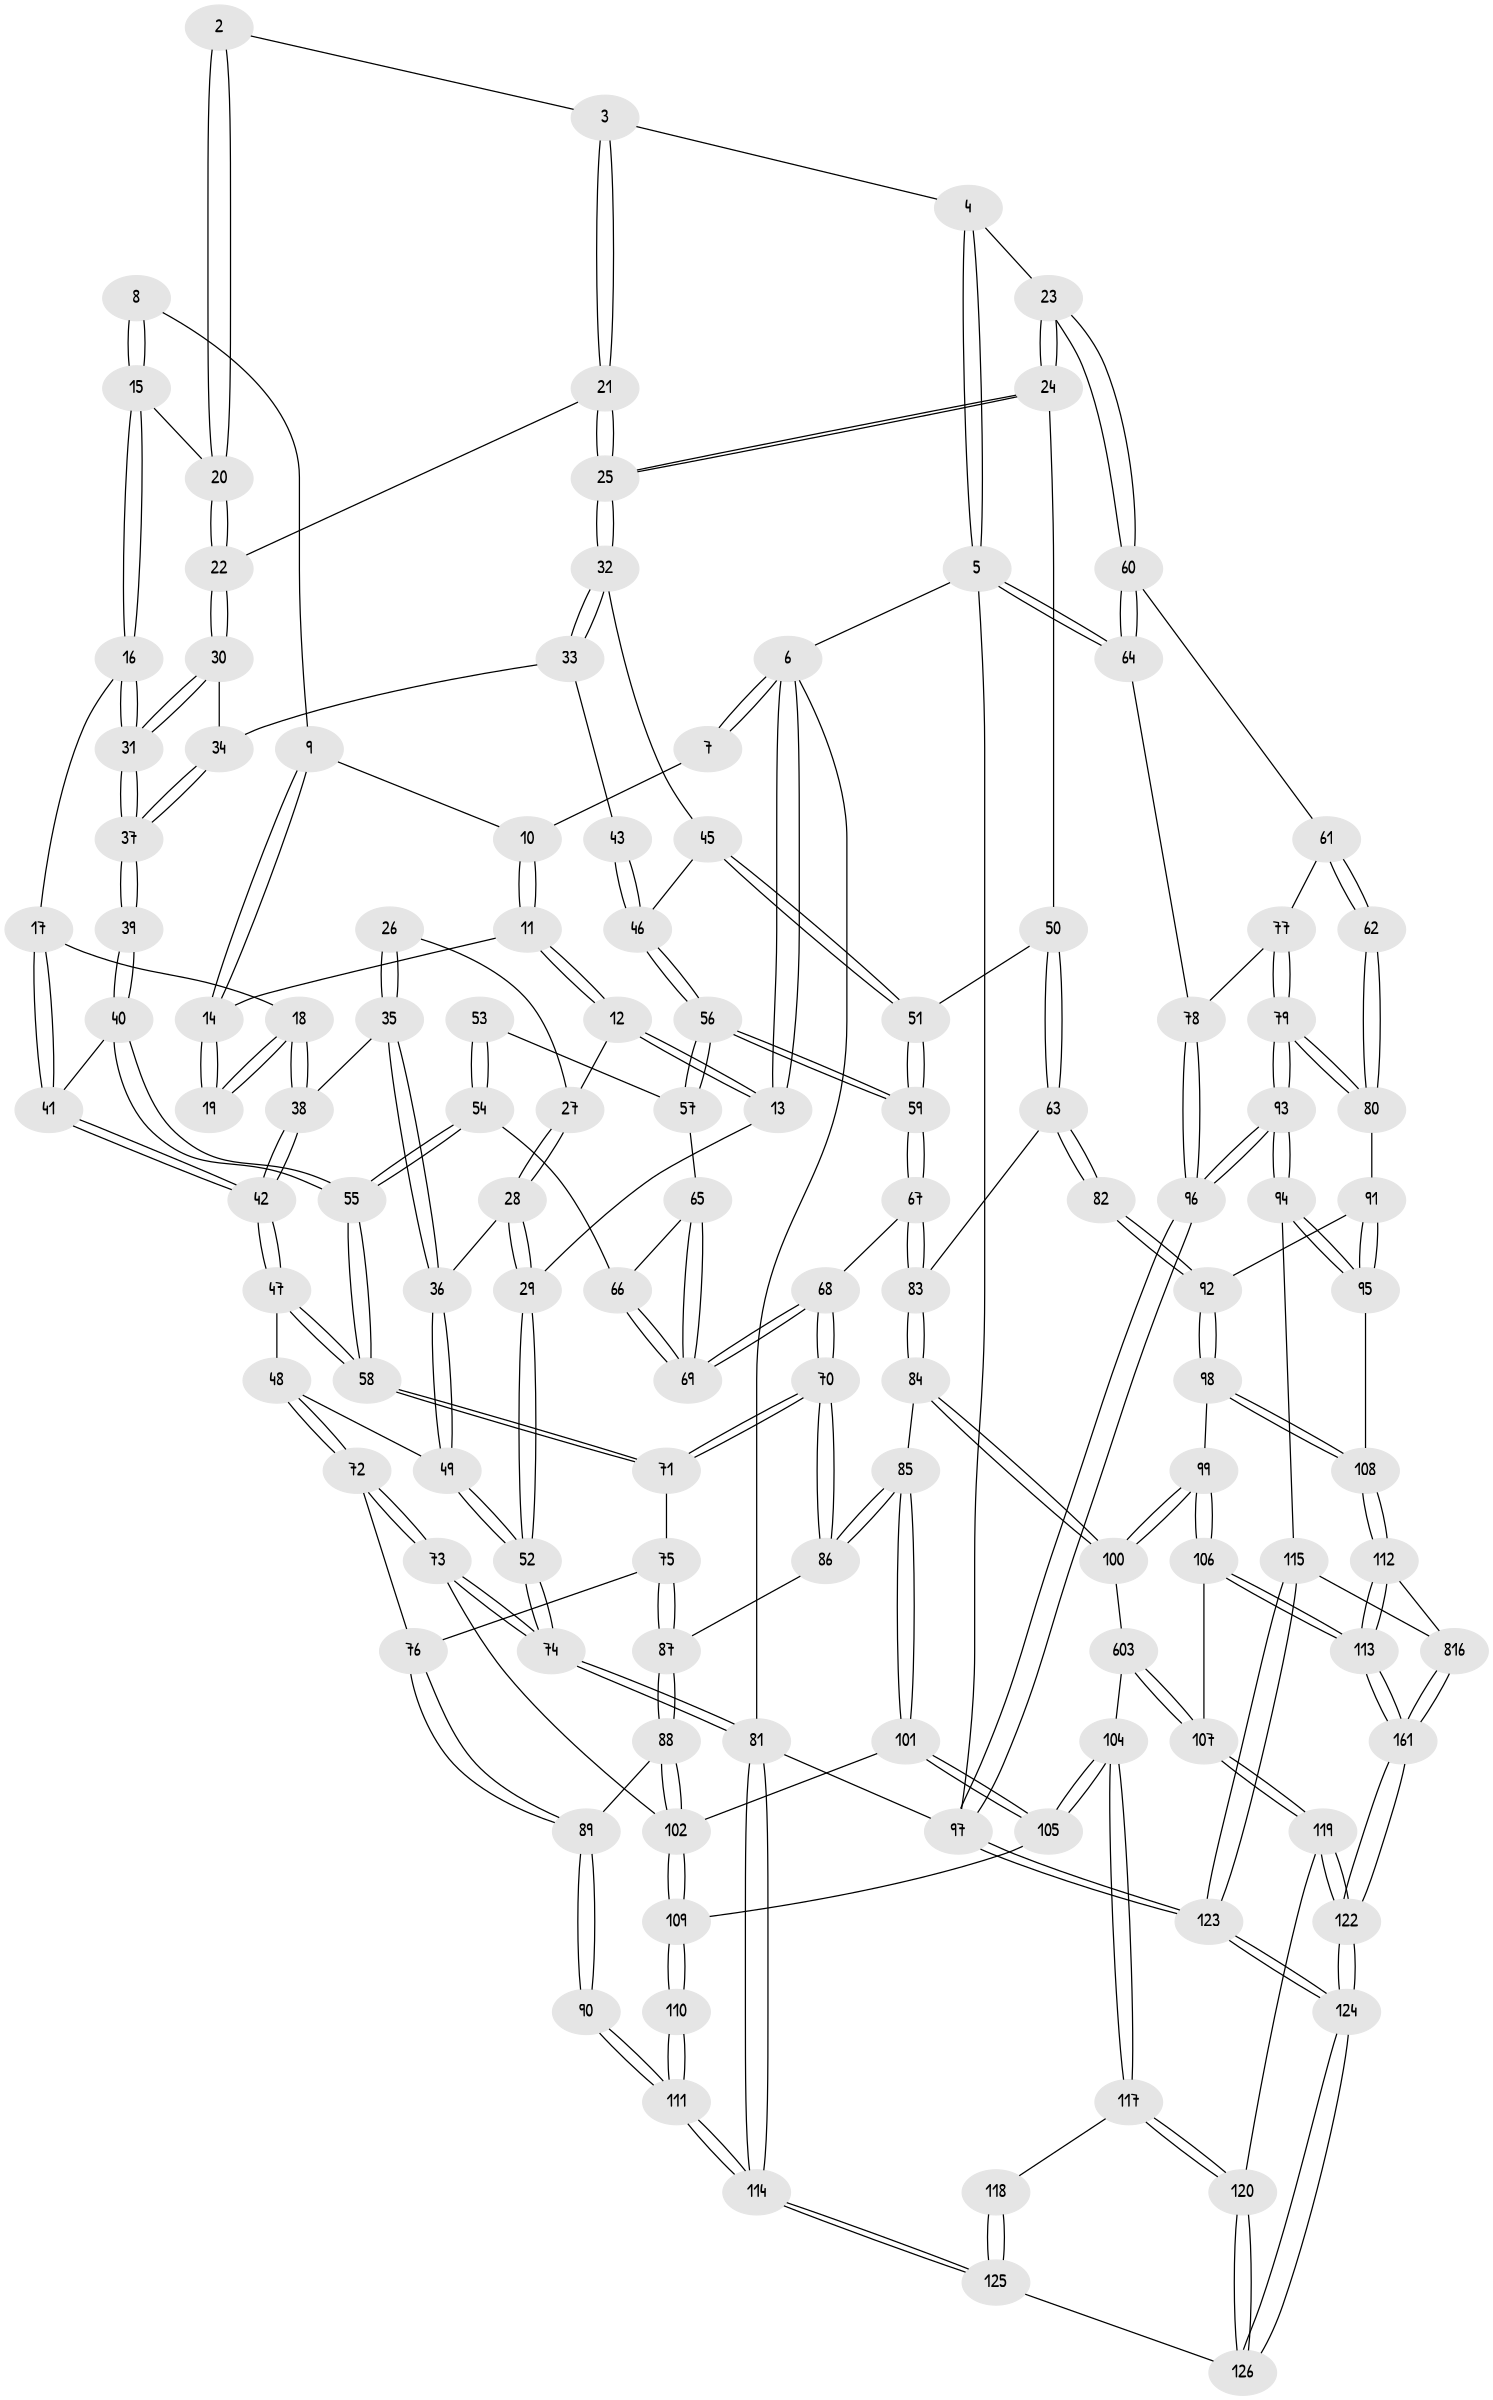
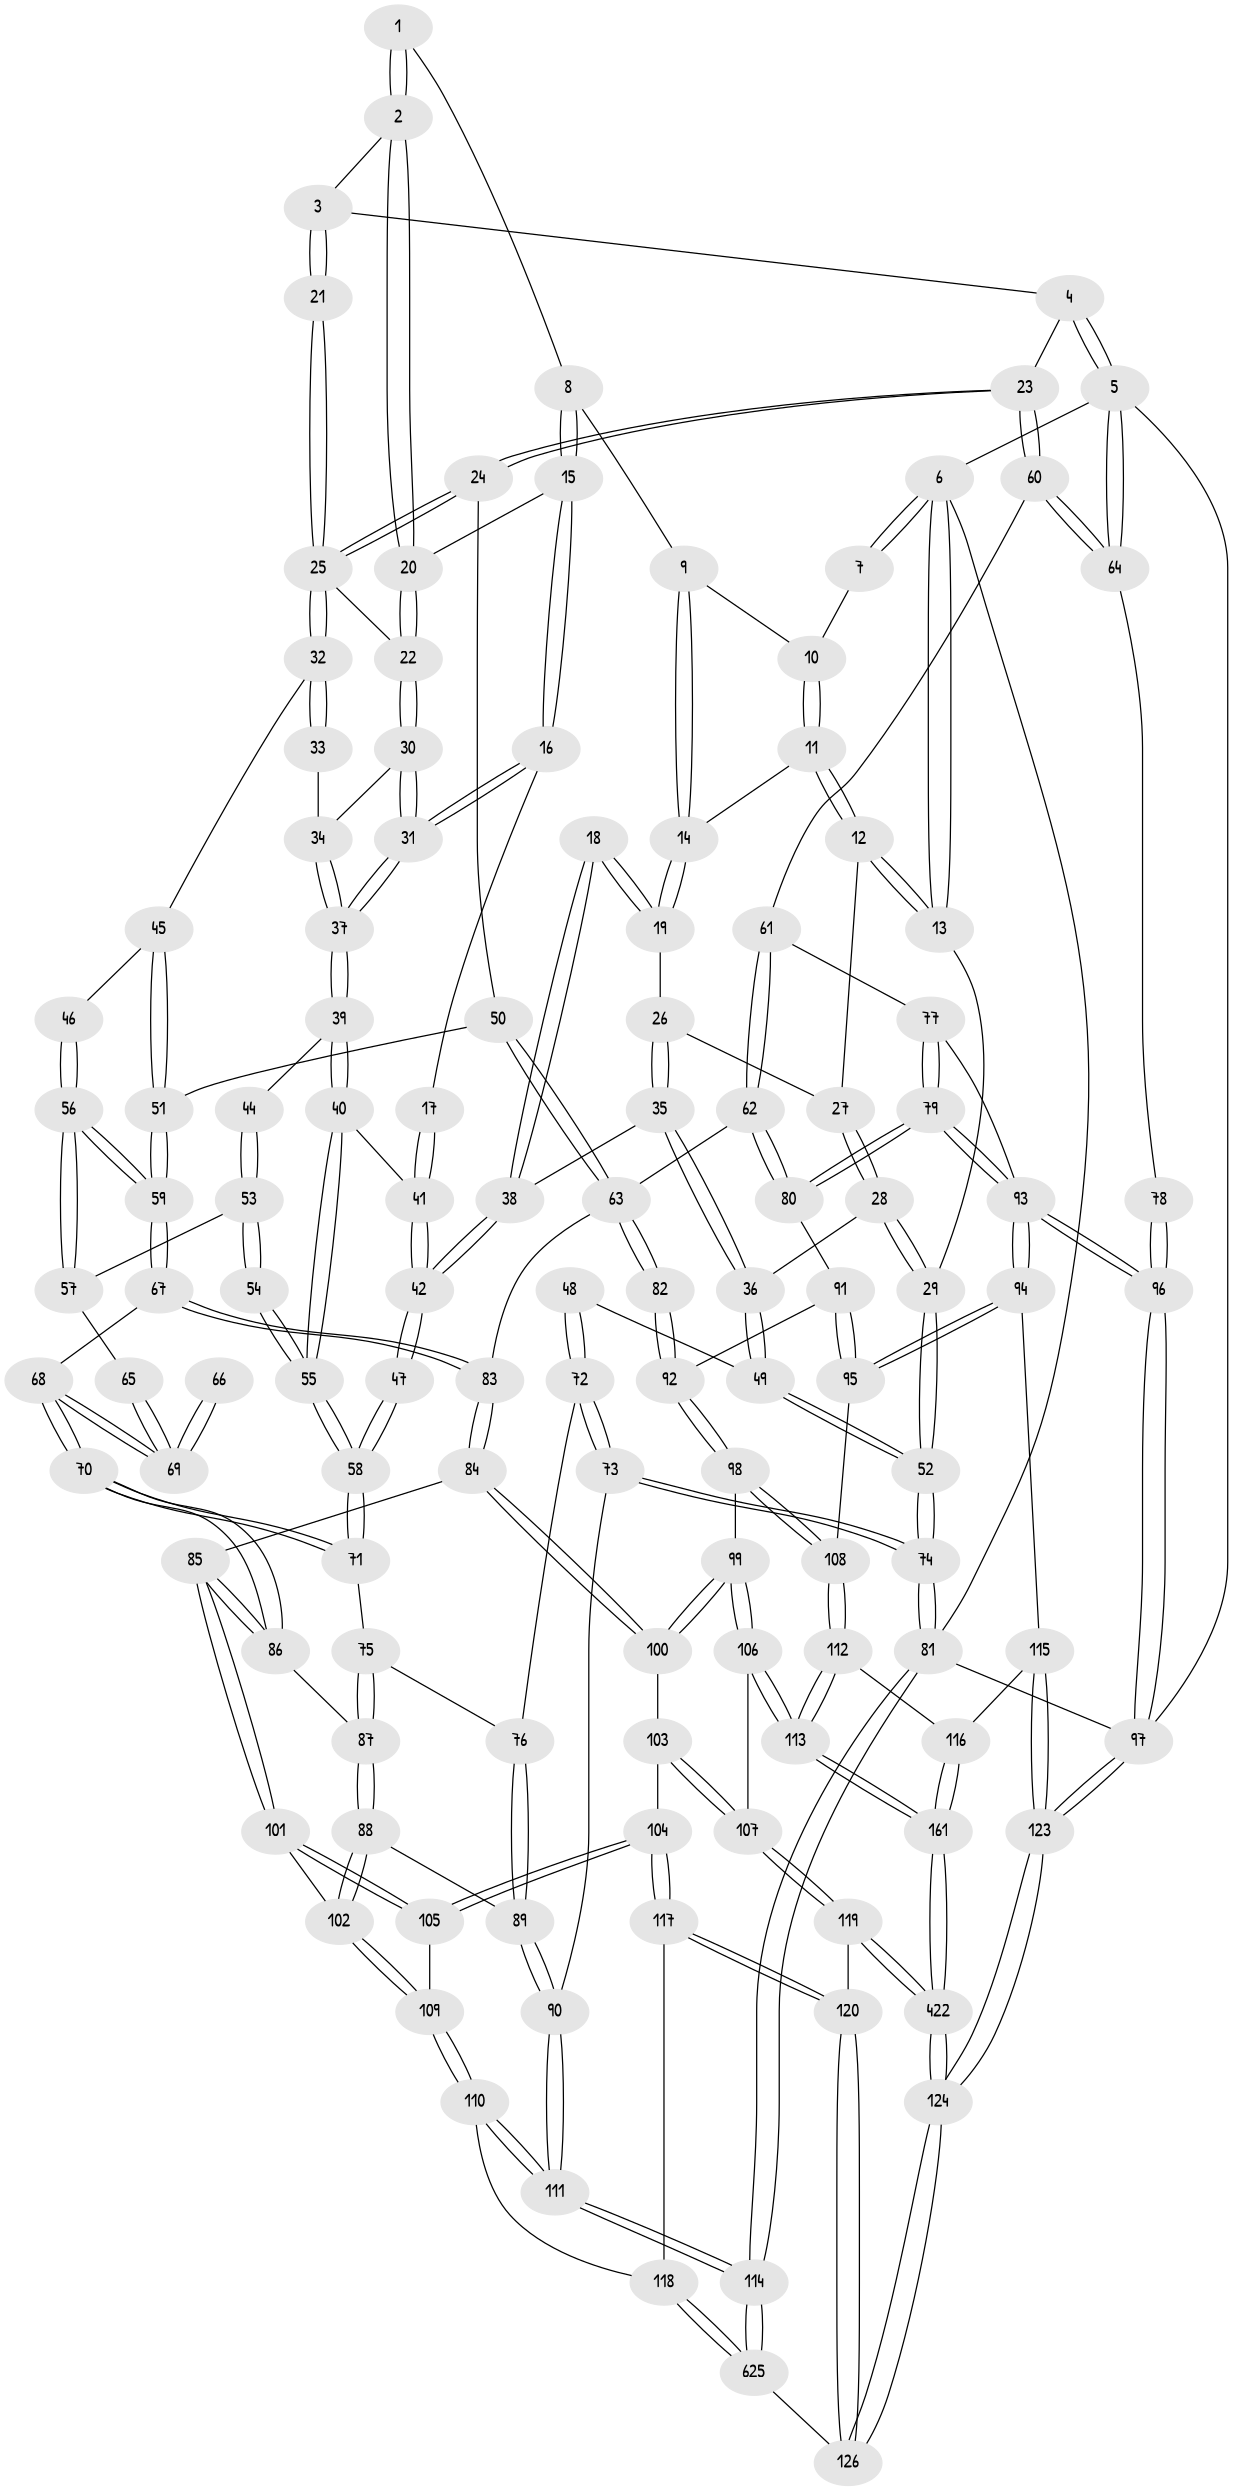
none -> (398, 28)
(412, 479) -> (363, 614)
(618, 839) -> none
(169, 975) -> none
none -> (660, 975)
(1237, 975) -> (989, 1113)
none -> (249, 1110)
none -> (694, 1148)
(566, 1190) -> none
(658, 1245) -> none
(277, 1336) -> none
(1124, 1651) -> (658, 1741)
(1454, 1651) -> (956, 1741)
(538, 1709) -> (589, 1742)
(1347, 1922) -> (938, 2012)
none -> (525, 2229)
(996, 2283) -> (754, 2373)
